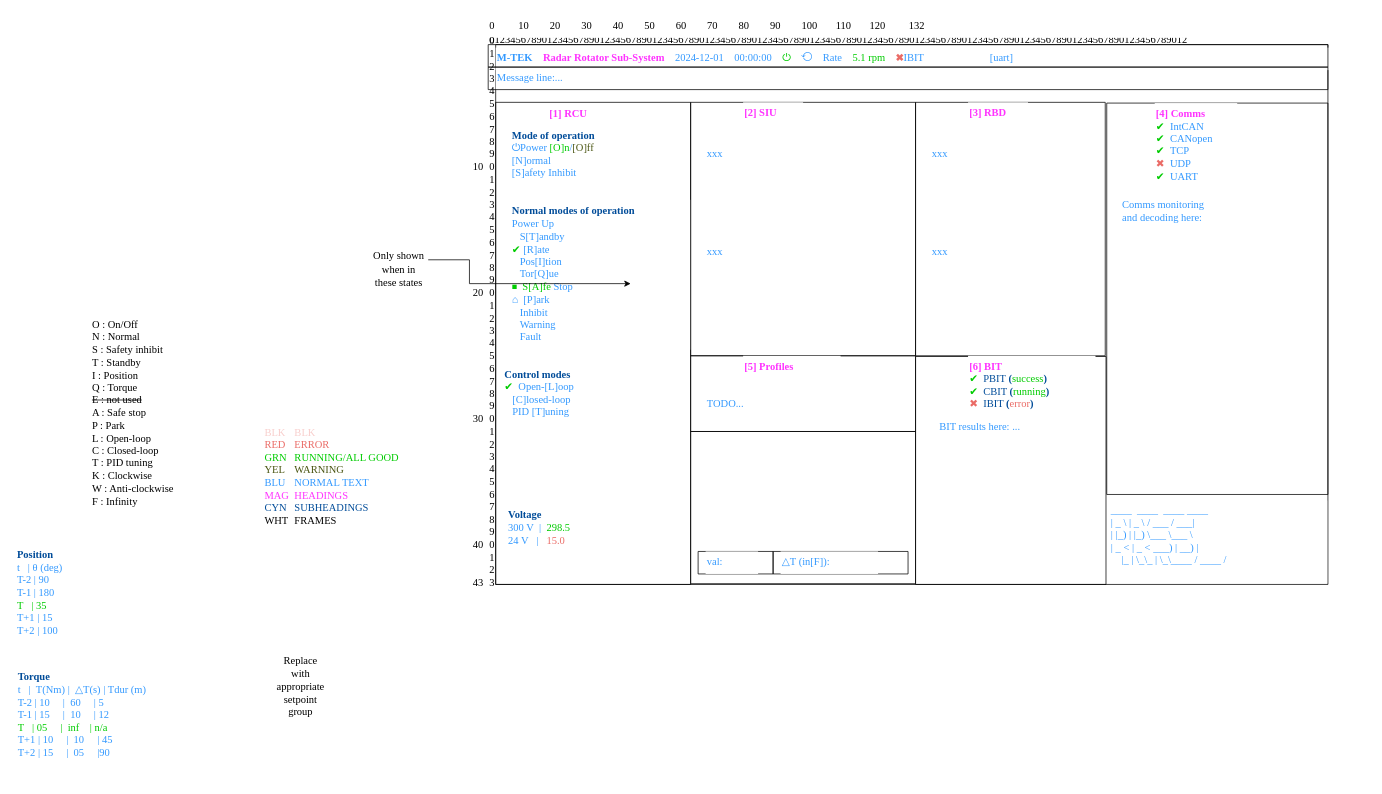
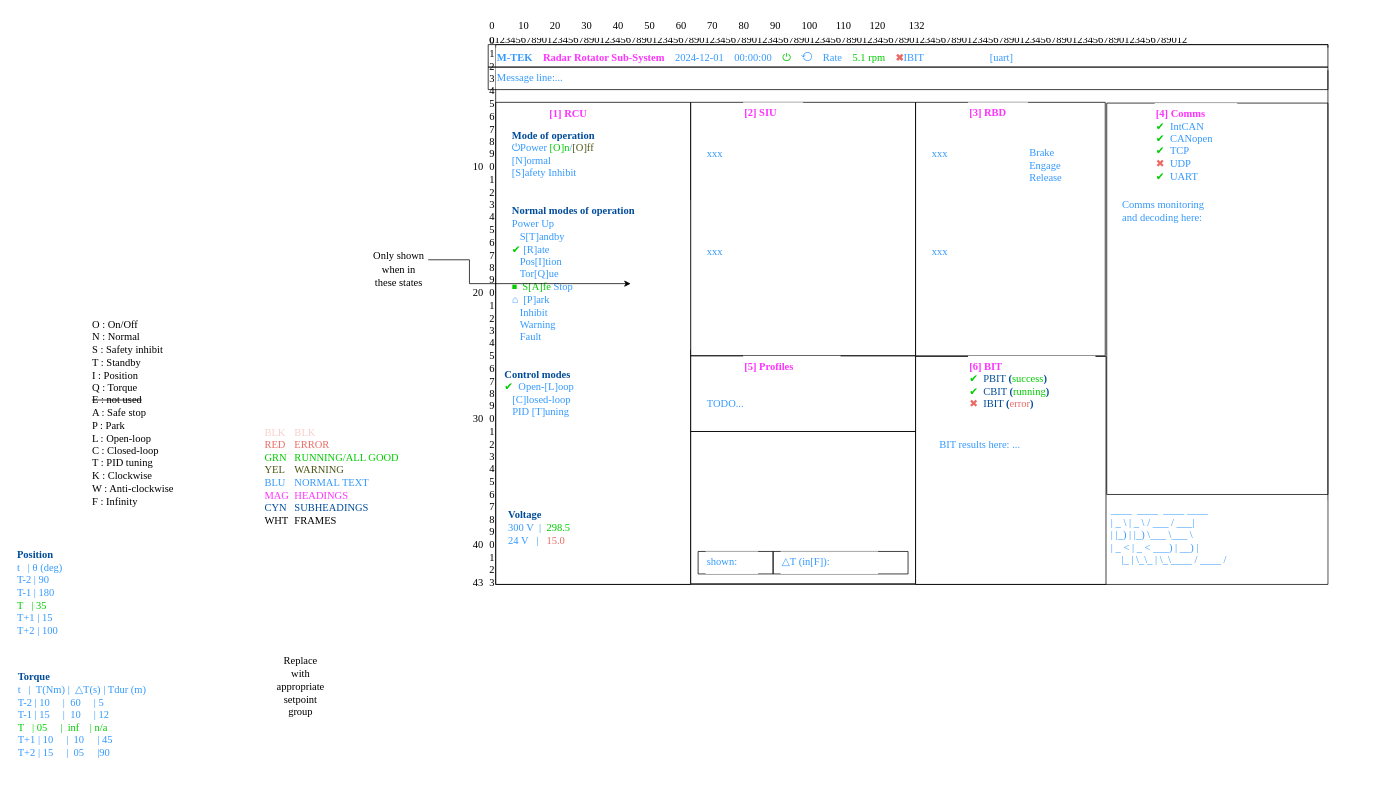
none -> (1058, 166)
(1013, 427) -> (1013, 446)
(716, 563) -> (723, 563)
